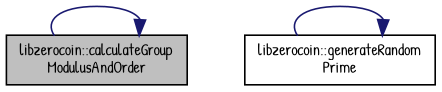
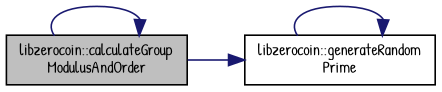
none -> (208, 60)
